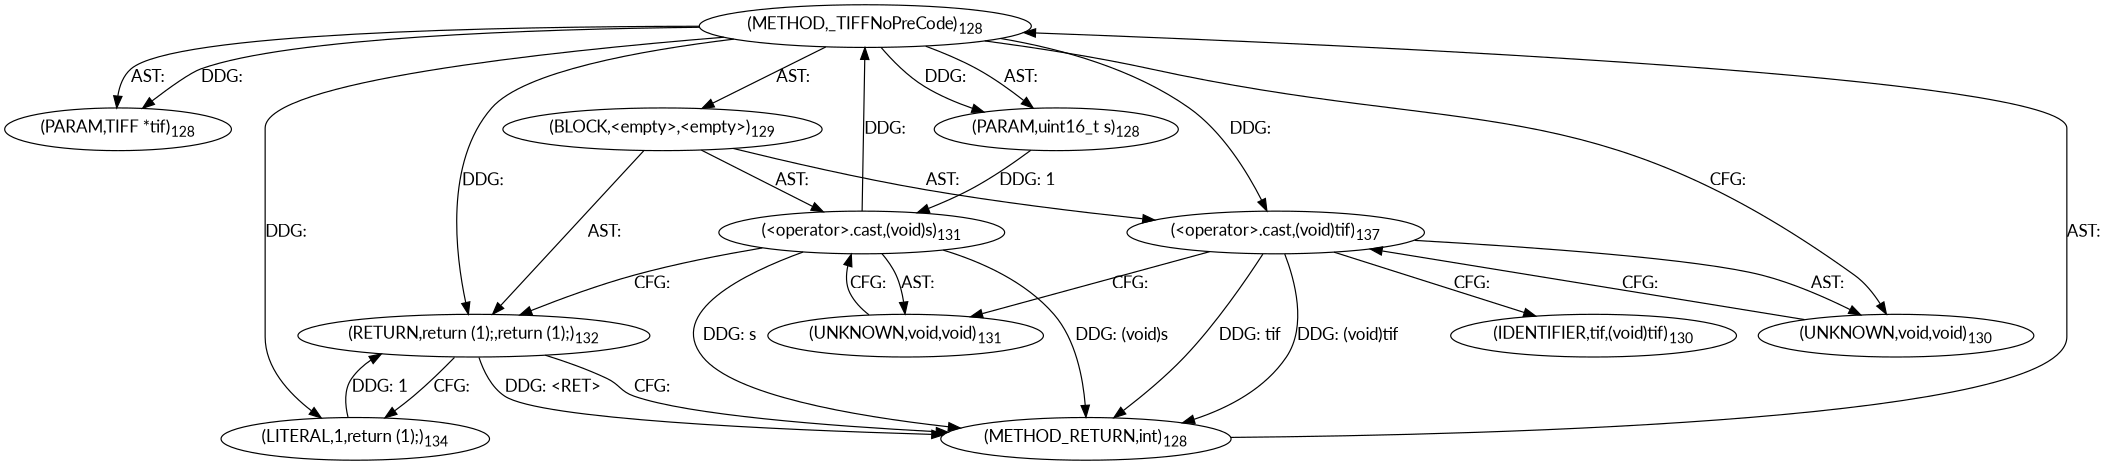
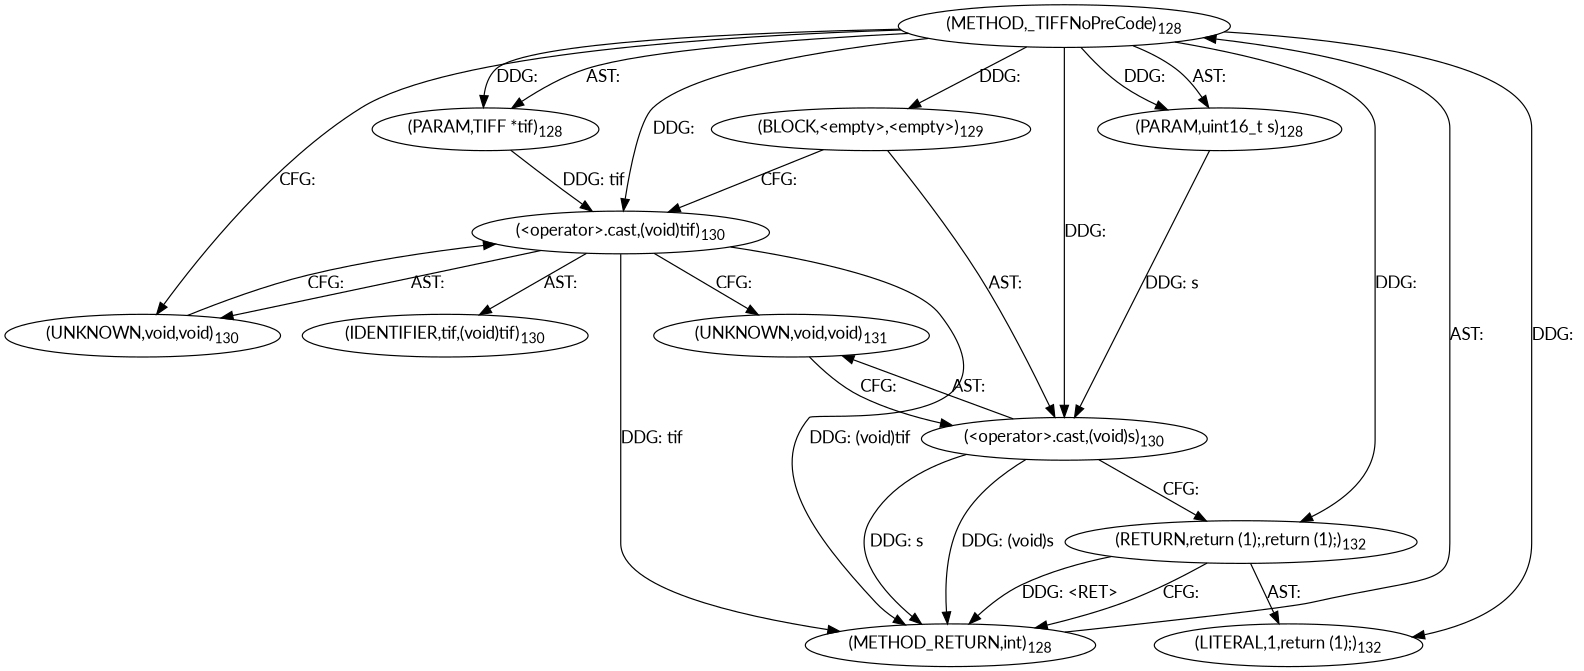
(796, 78) -> (1003, 78)
(863, 135) -> (1064, 226)
none -> (546, 177)
(945, 181) -> (781, 181)
(1028, 181) -> (1172, 284)
(572, 228) -> none
(950, 231) -> (1152, 437)
(1368, 231) -> (713, 231)
(1474, 284) -> (563, 284)
(349, 384) -> none
(454, 387) -> (1287, 594)
(437, 437) -> (1370, 643)
